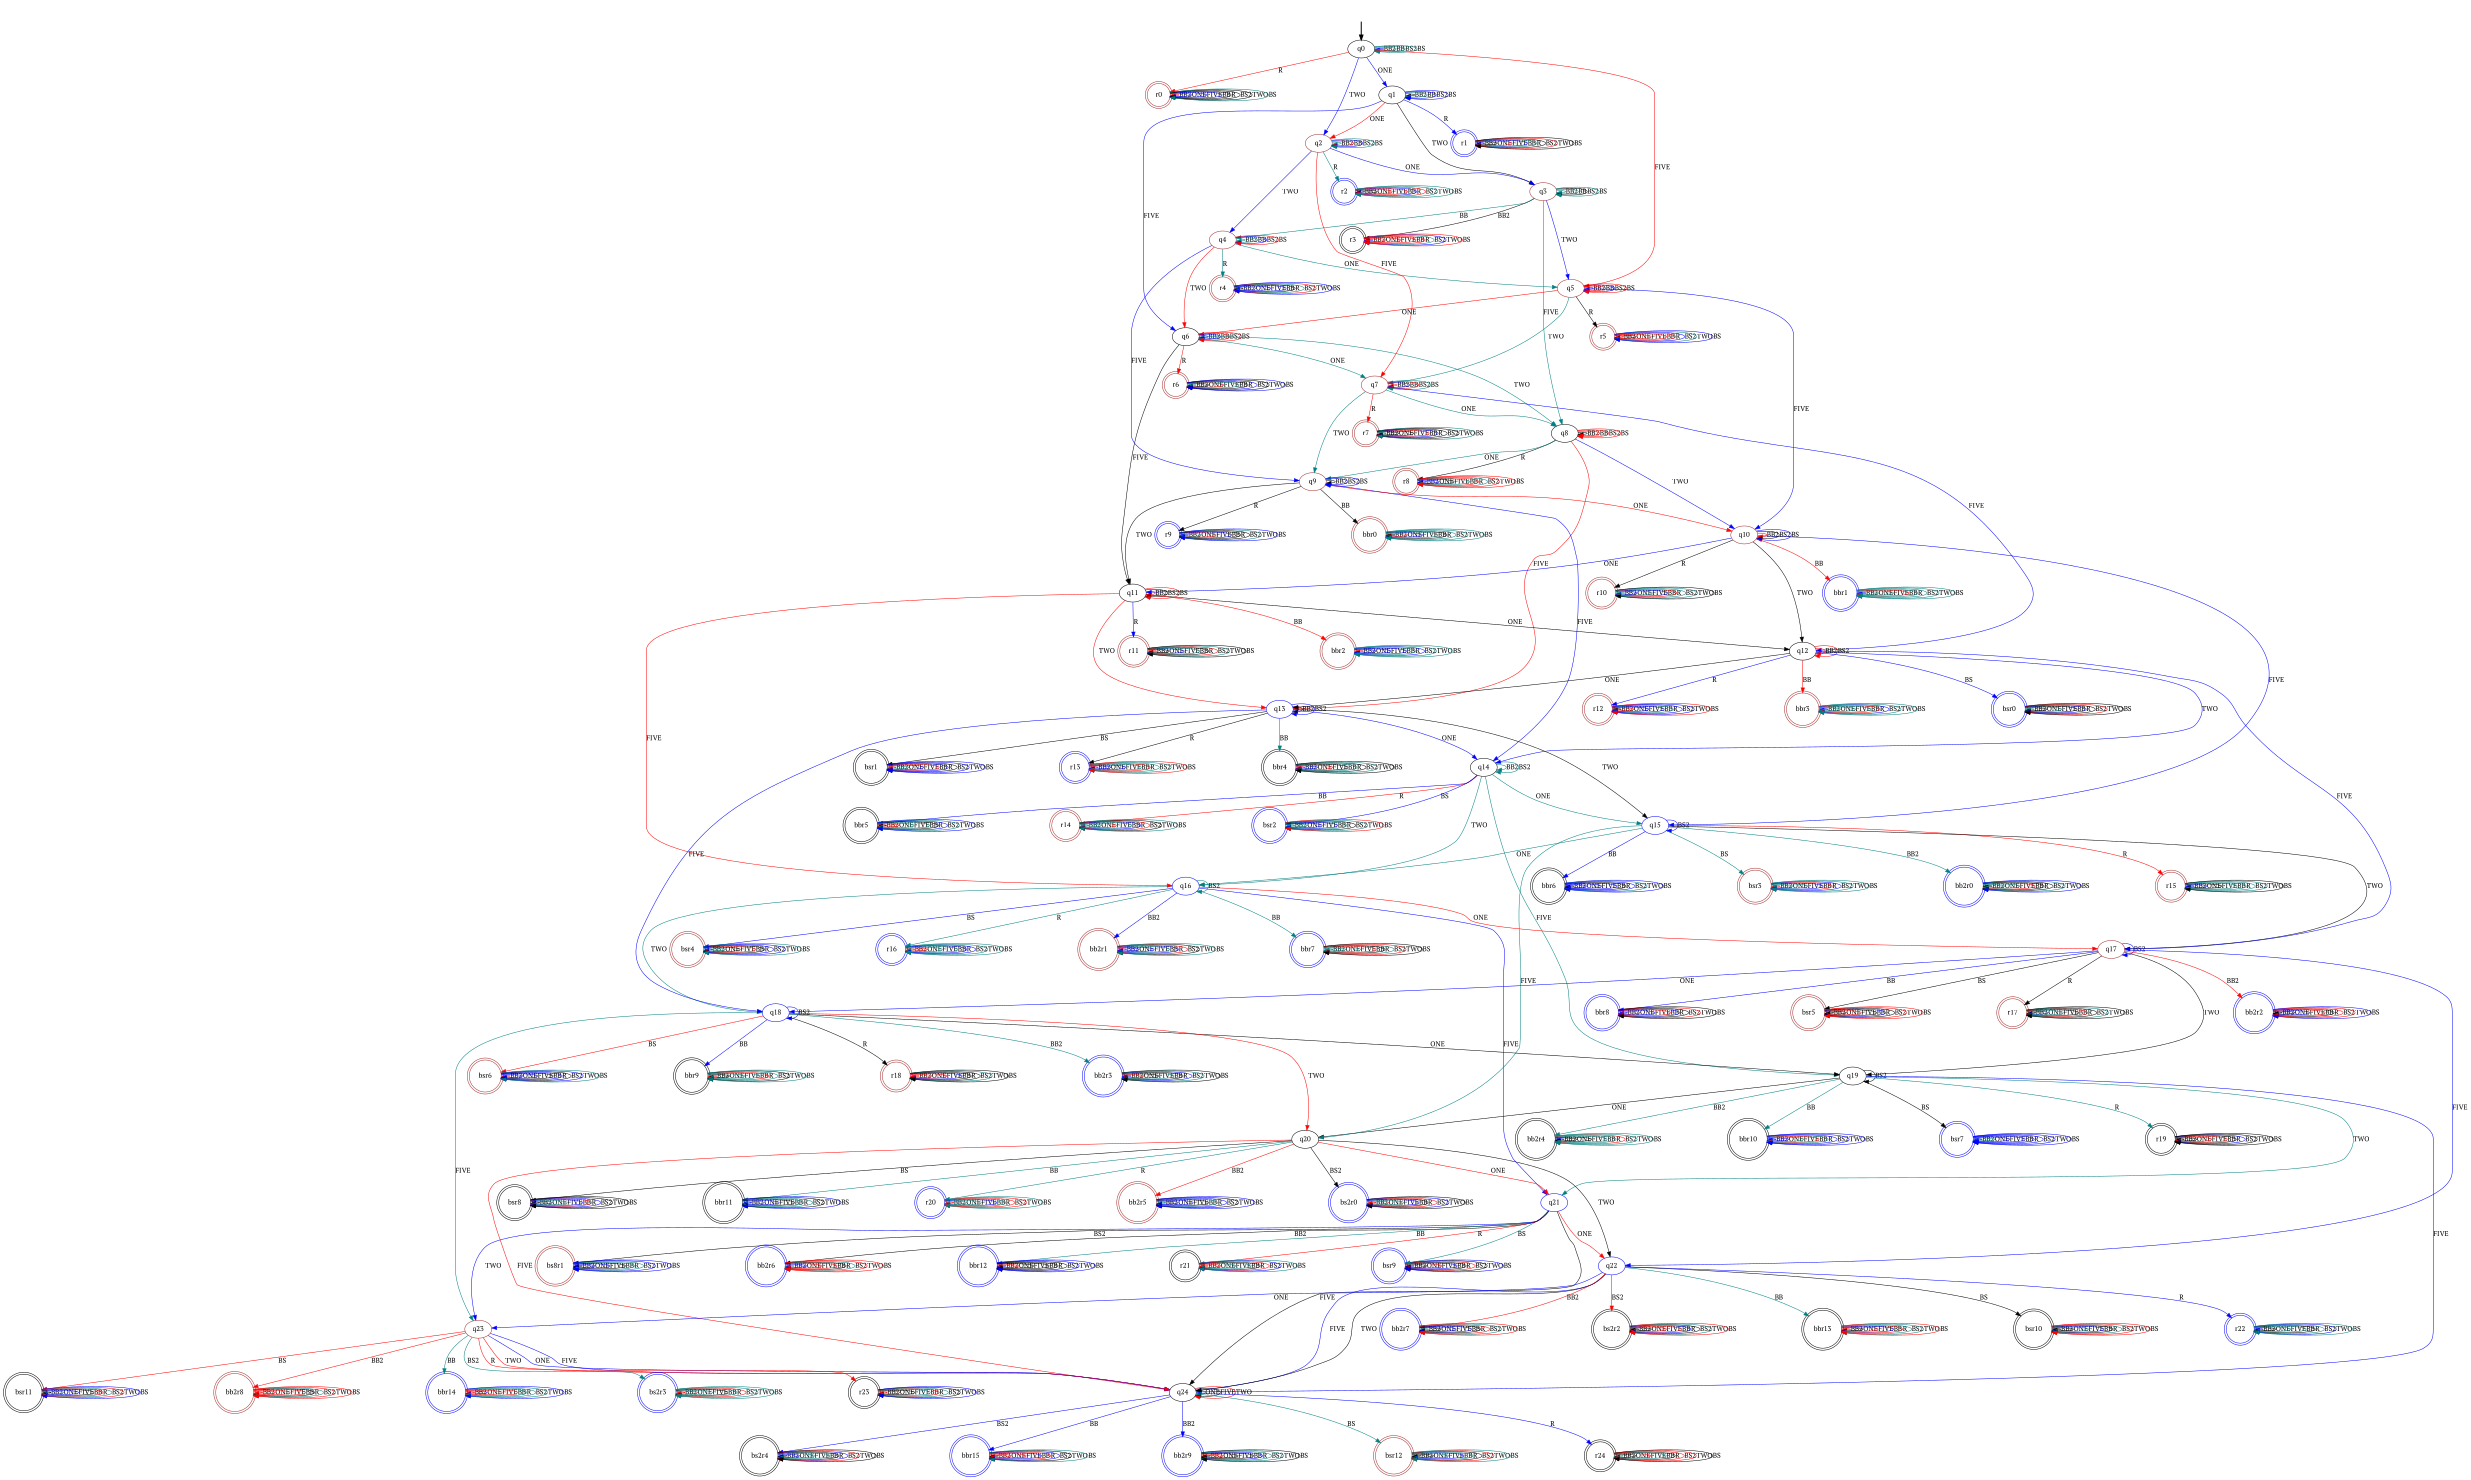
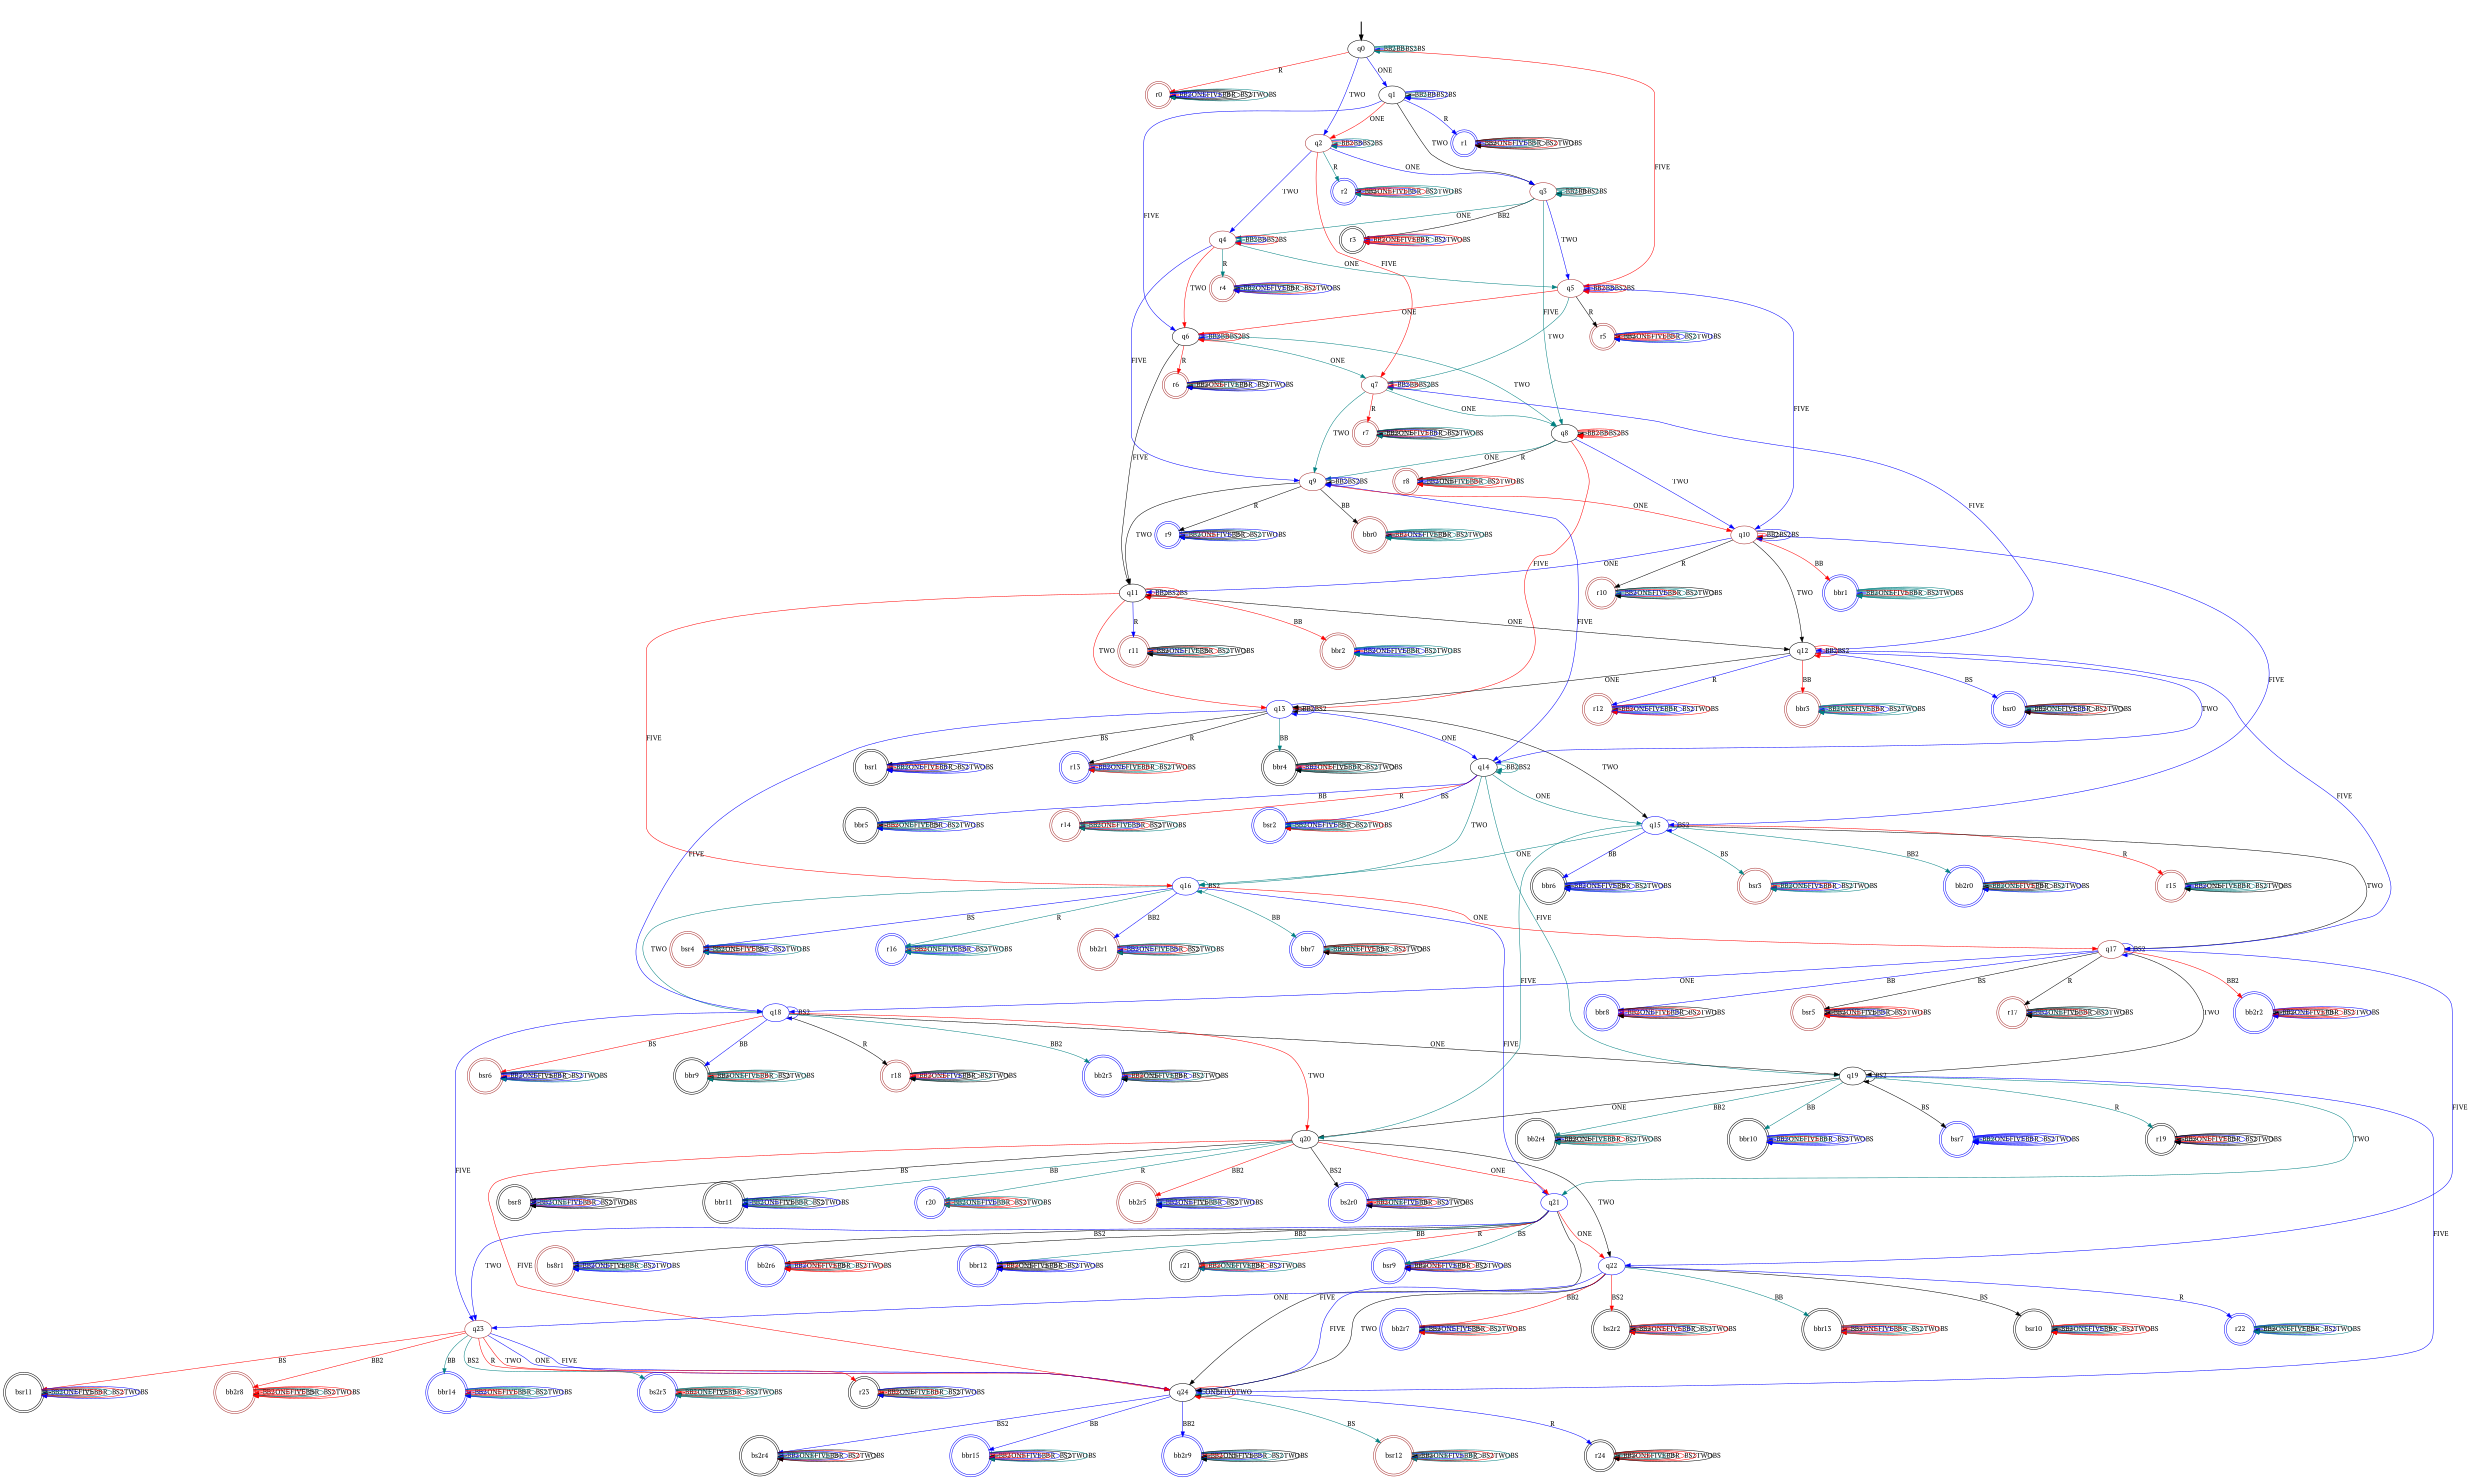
(1464, 216) -> (1464, 216)
(481, 1046) -> (481, 1046)
